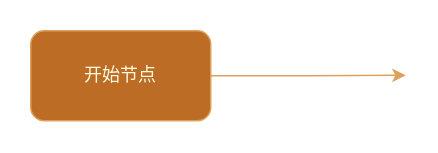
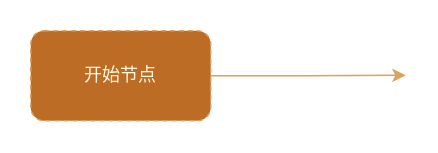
(121, 76) -> (121, 76)
